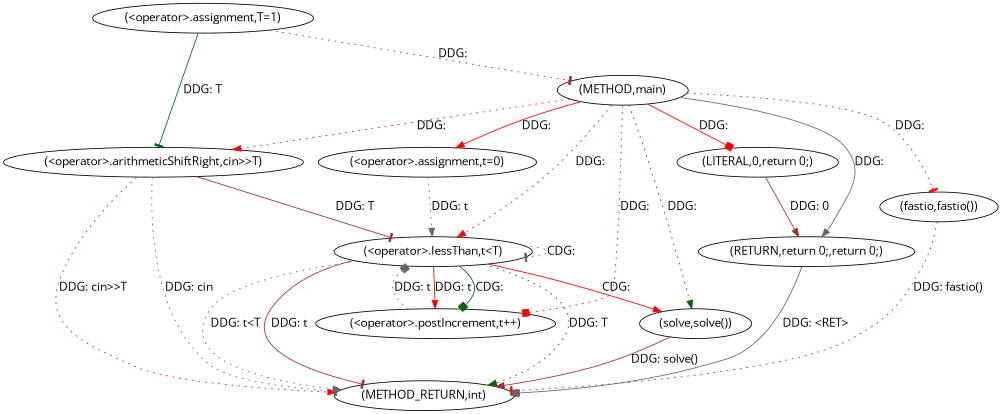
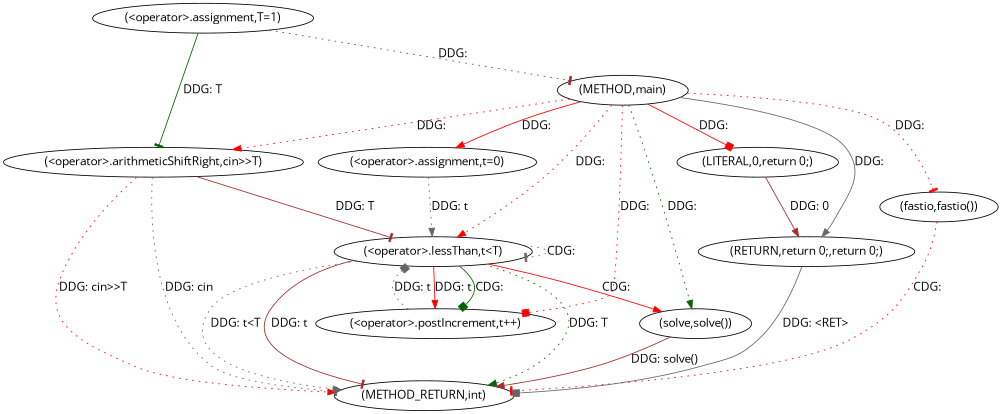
(948, 288) -> (929, 288)
